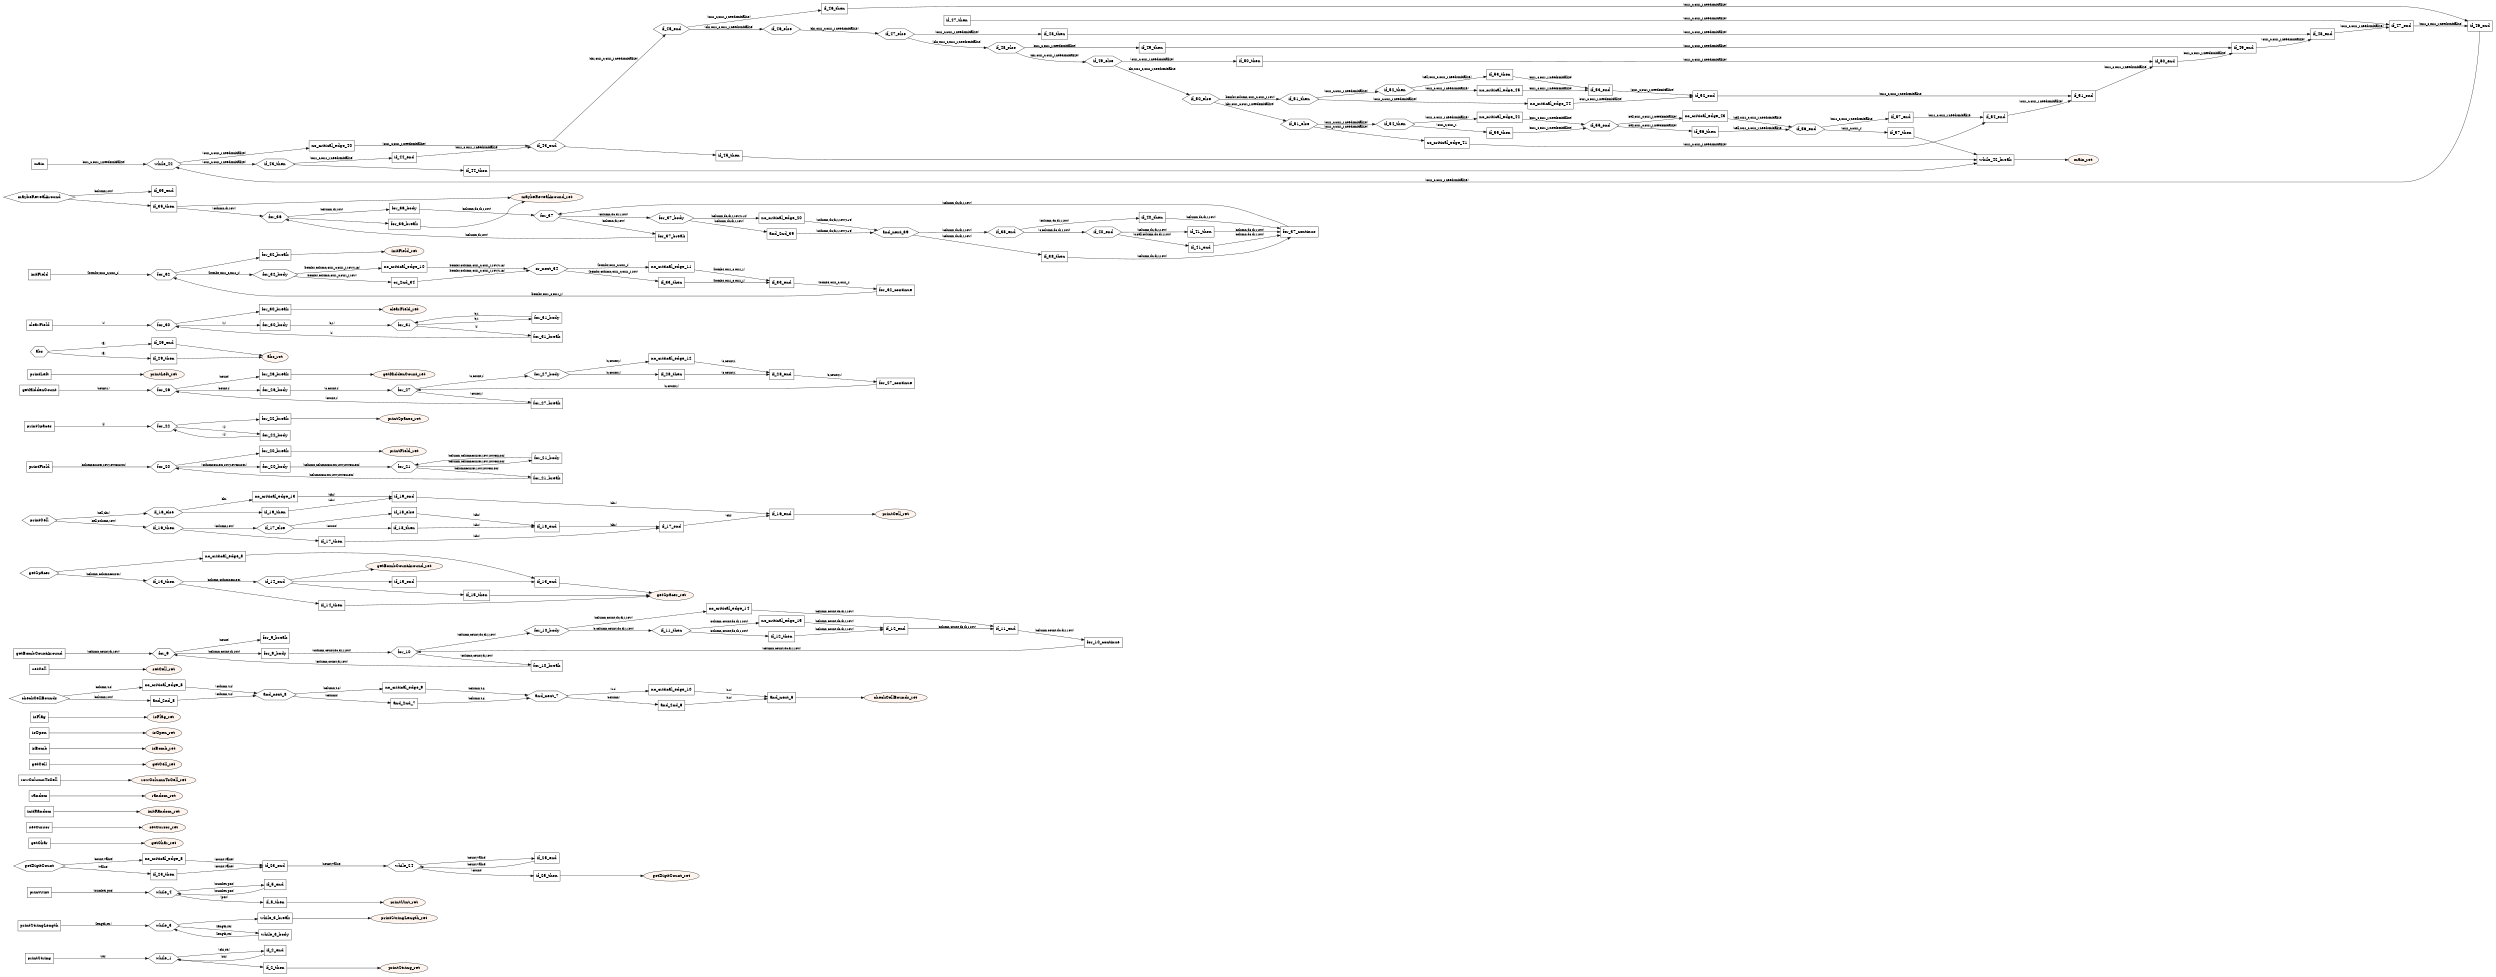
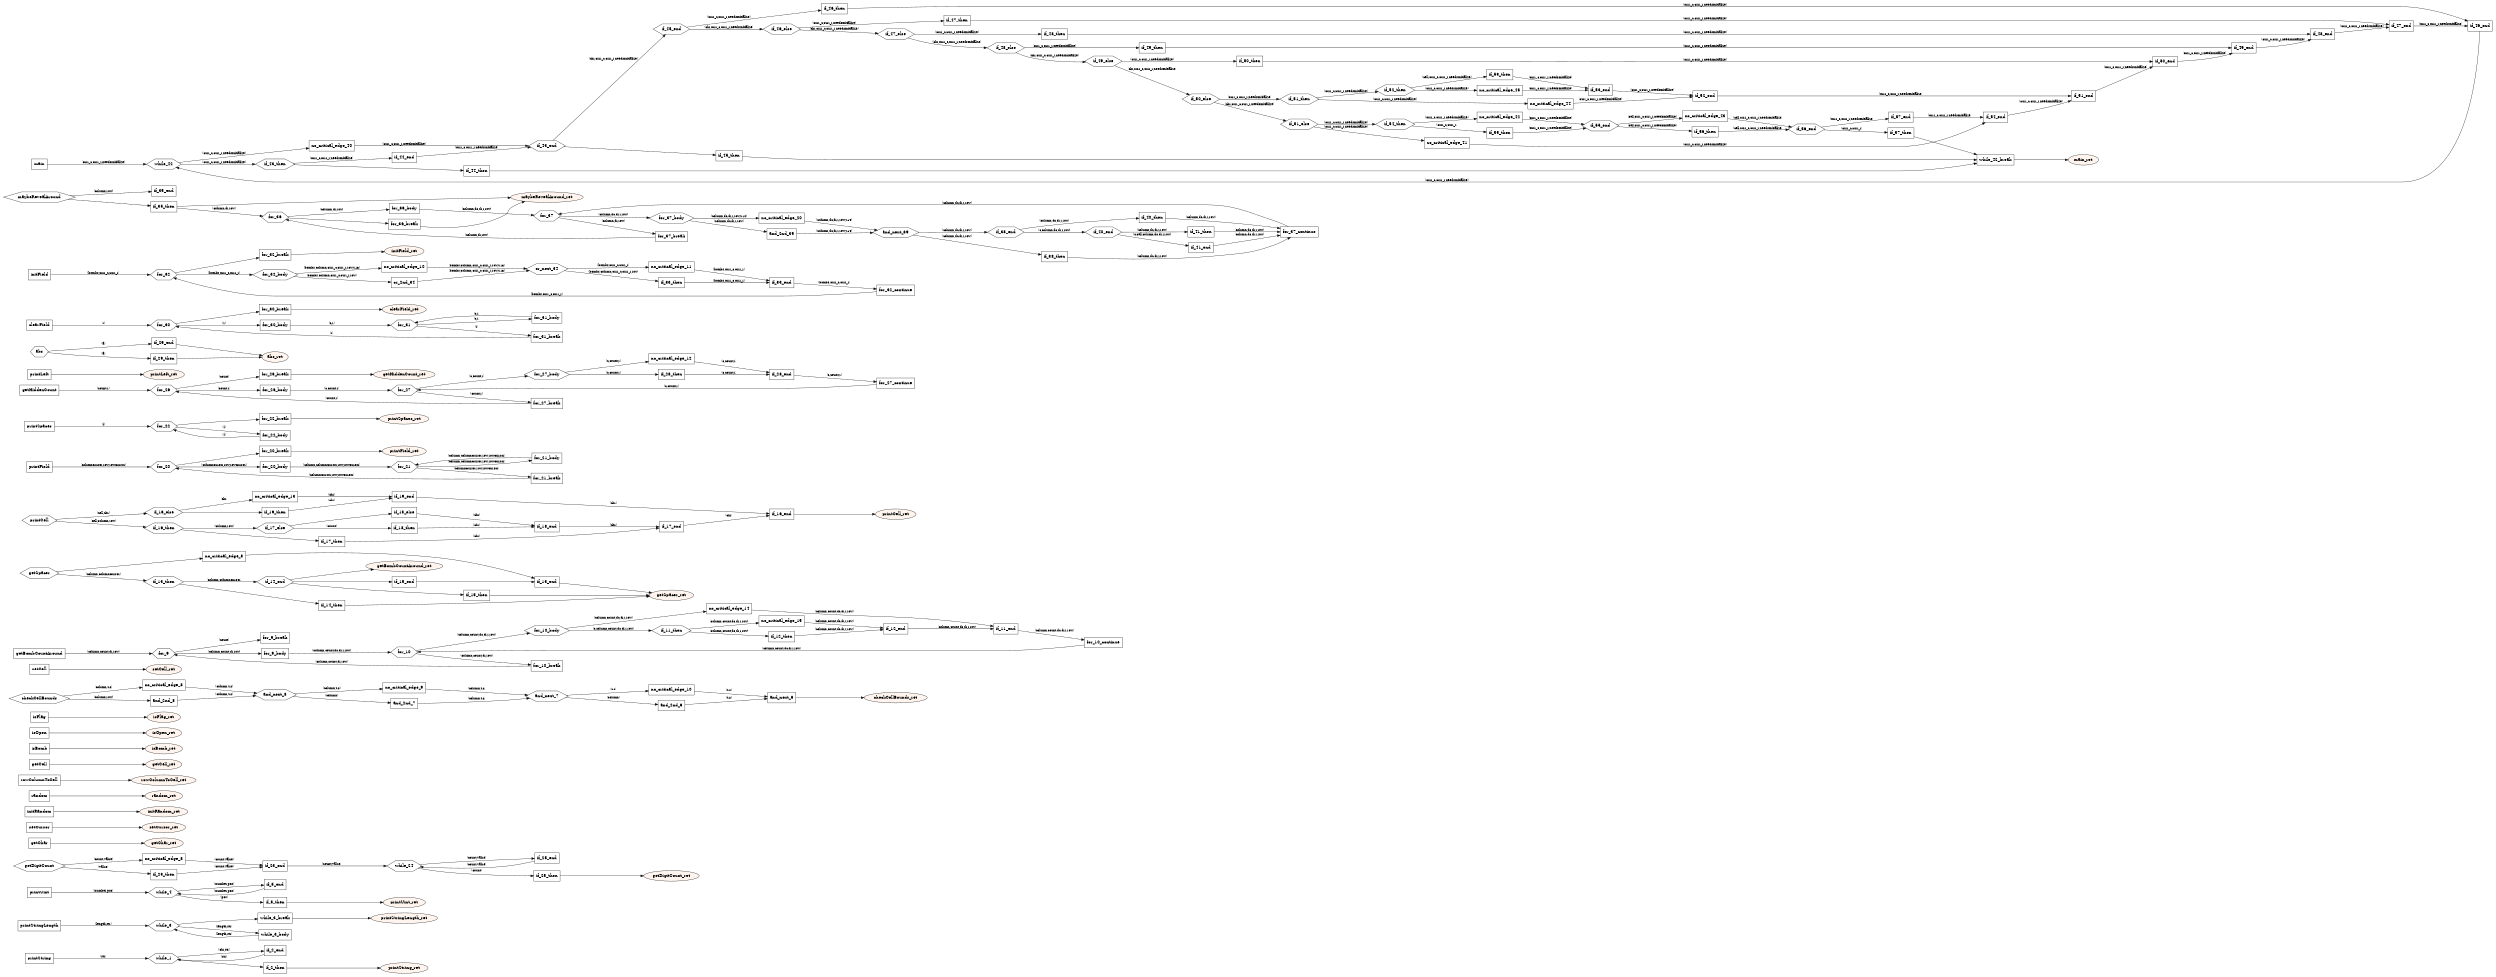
none -> (870, 24)
(1250, 98) -> (1250, 98)
